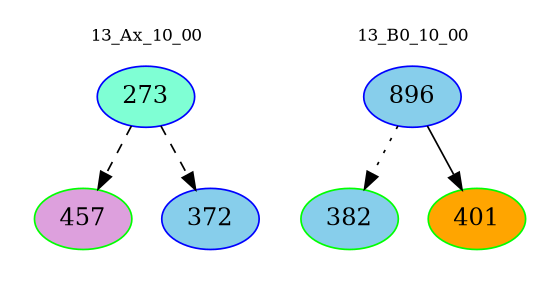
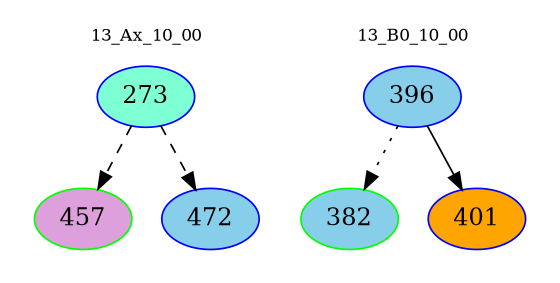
(412, 97) -> (412, 97)
(210, 219) -> (210, 219)
(477, 219) -> (477, 219)
